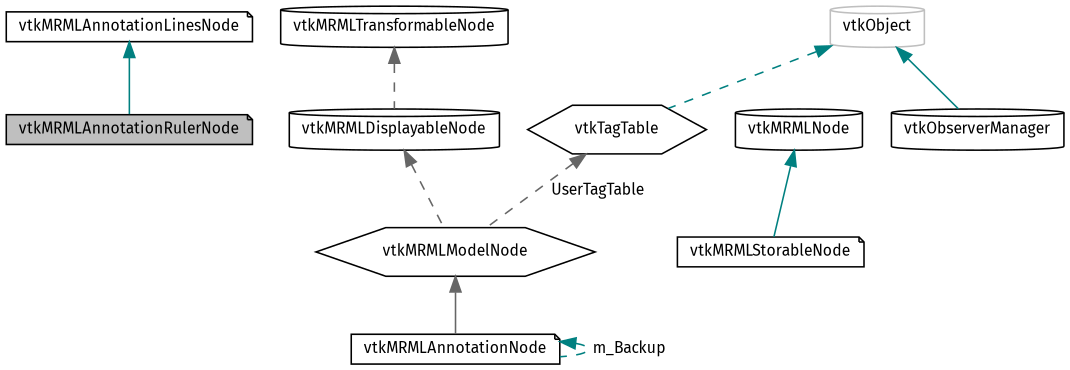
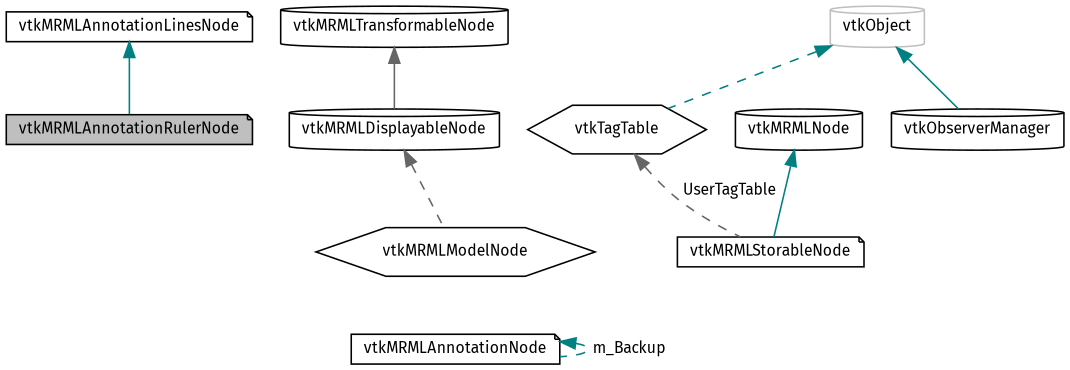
(394, 86) -> (394, 86)
(530, 196) -> (689, 207)
(456, 313) -> none
